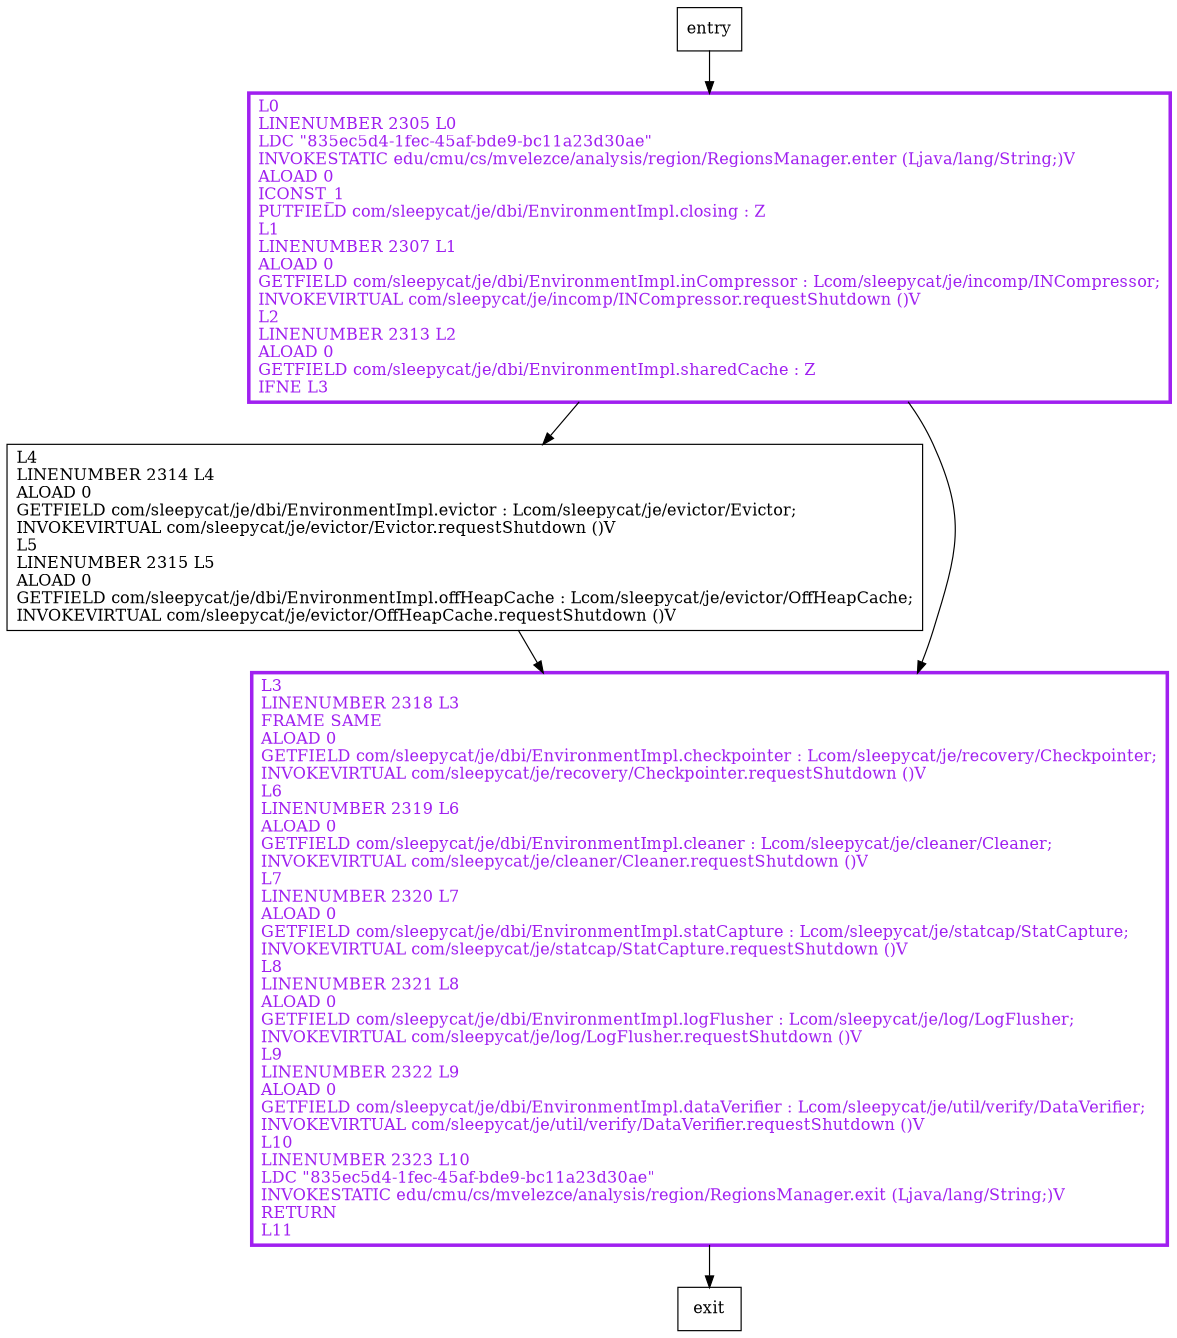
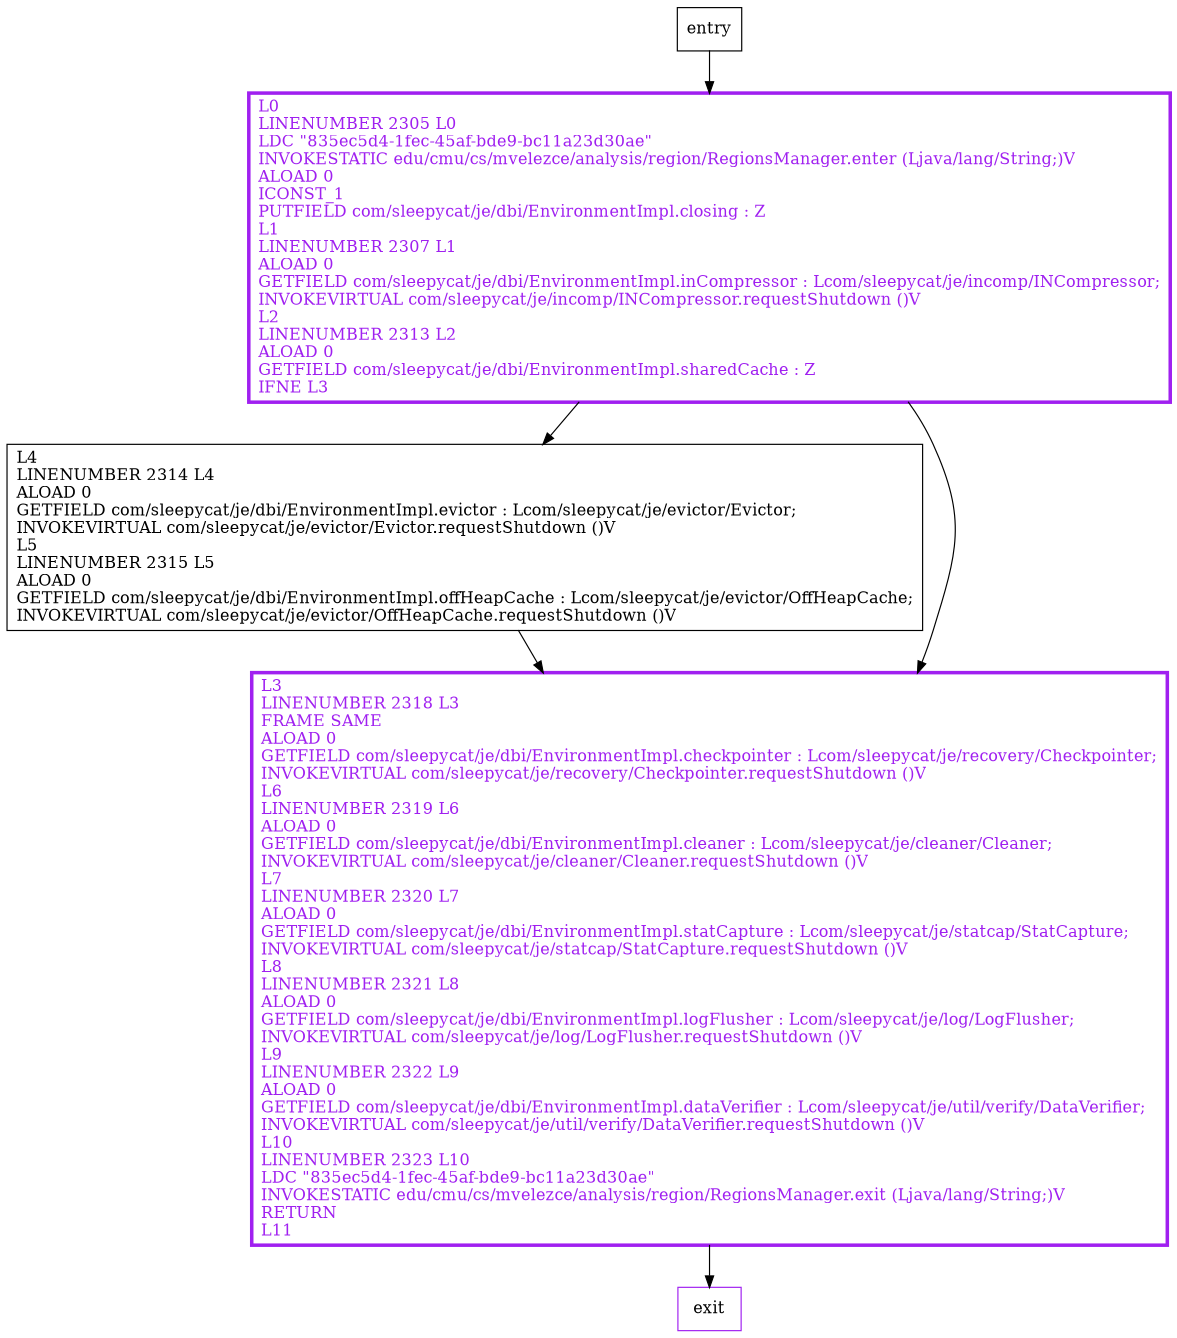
(710, 1309) -> (710, 1309)
